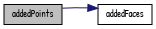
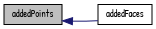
(75, 8) -> (85, 21)
